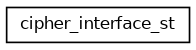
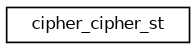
(98, 25) -> (98, 25)
